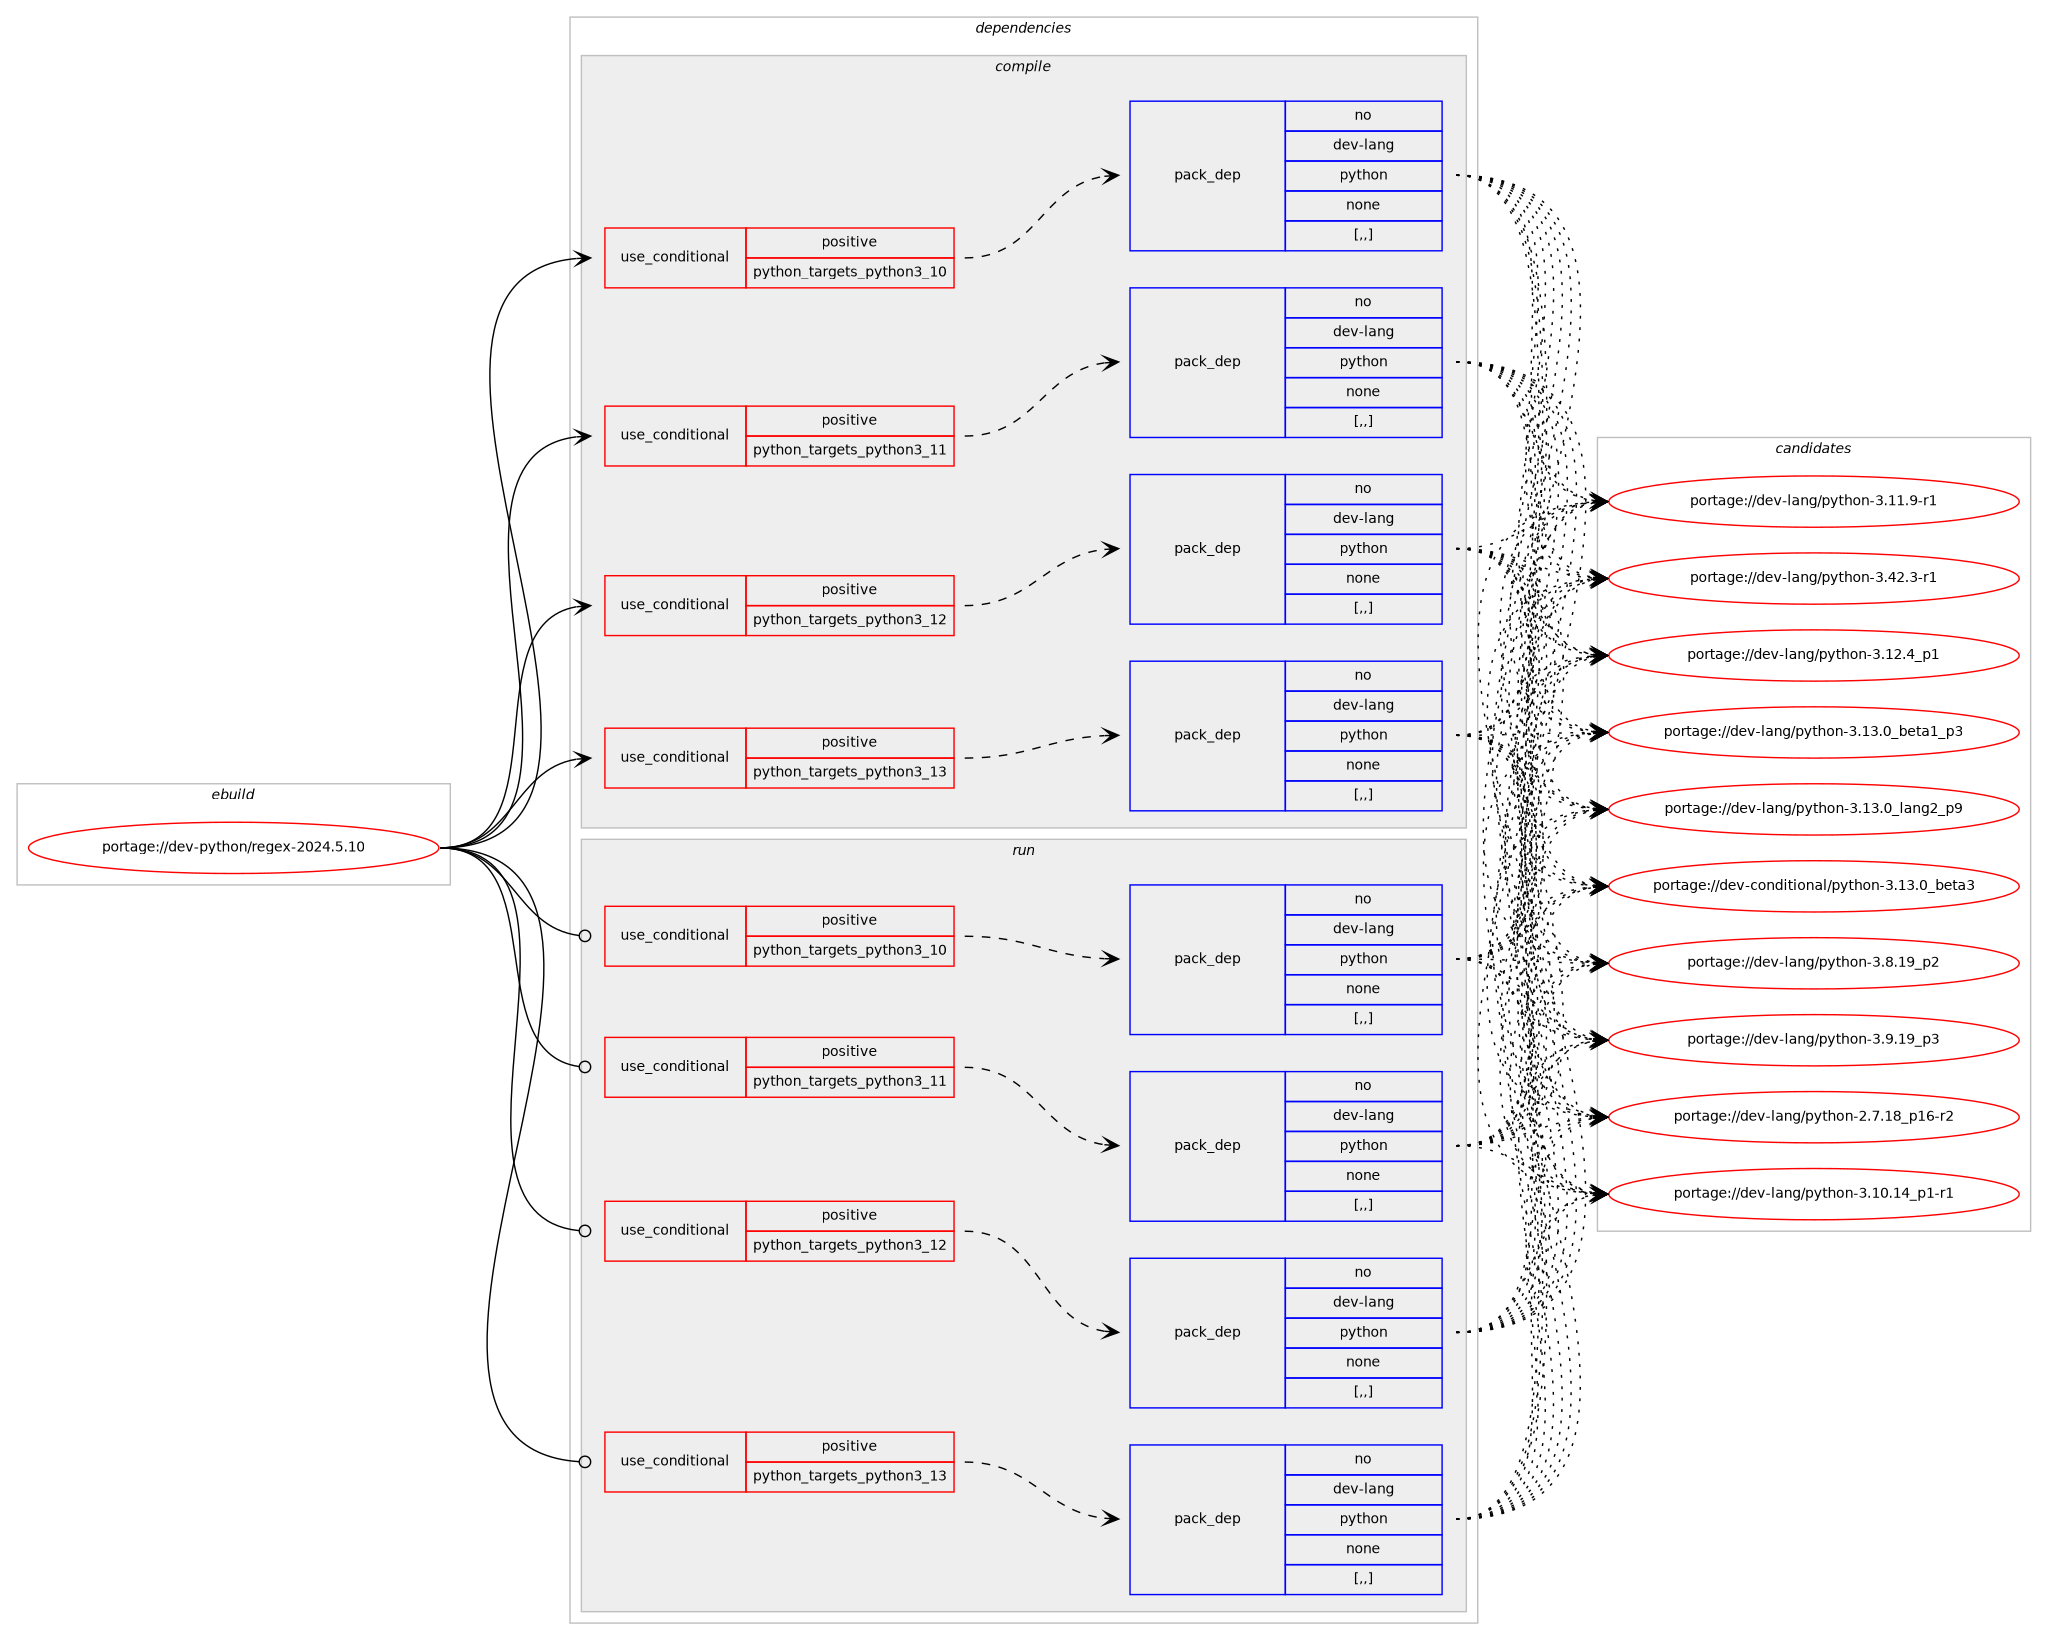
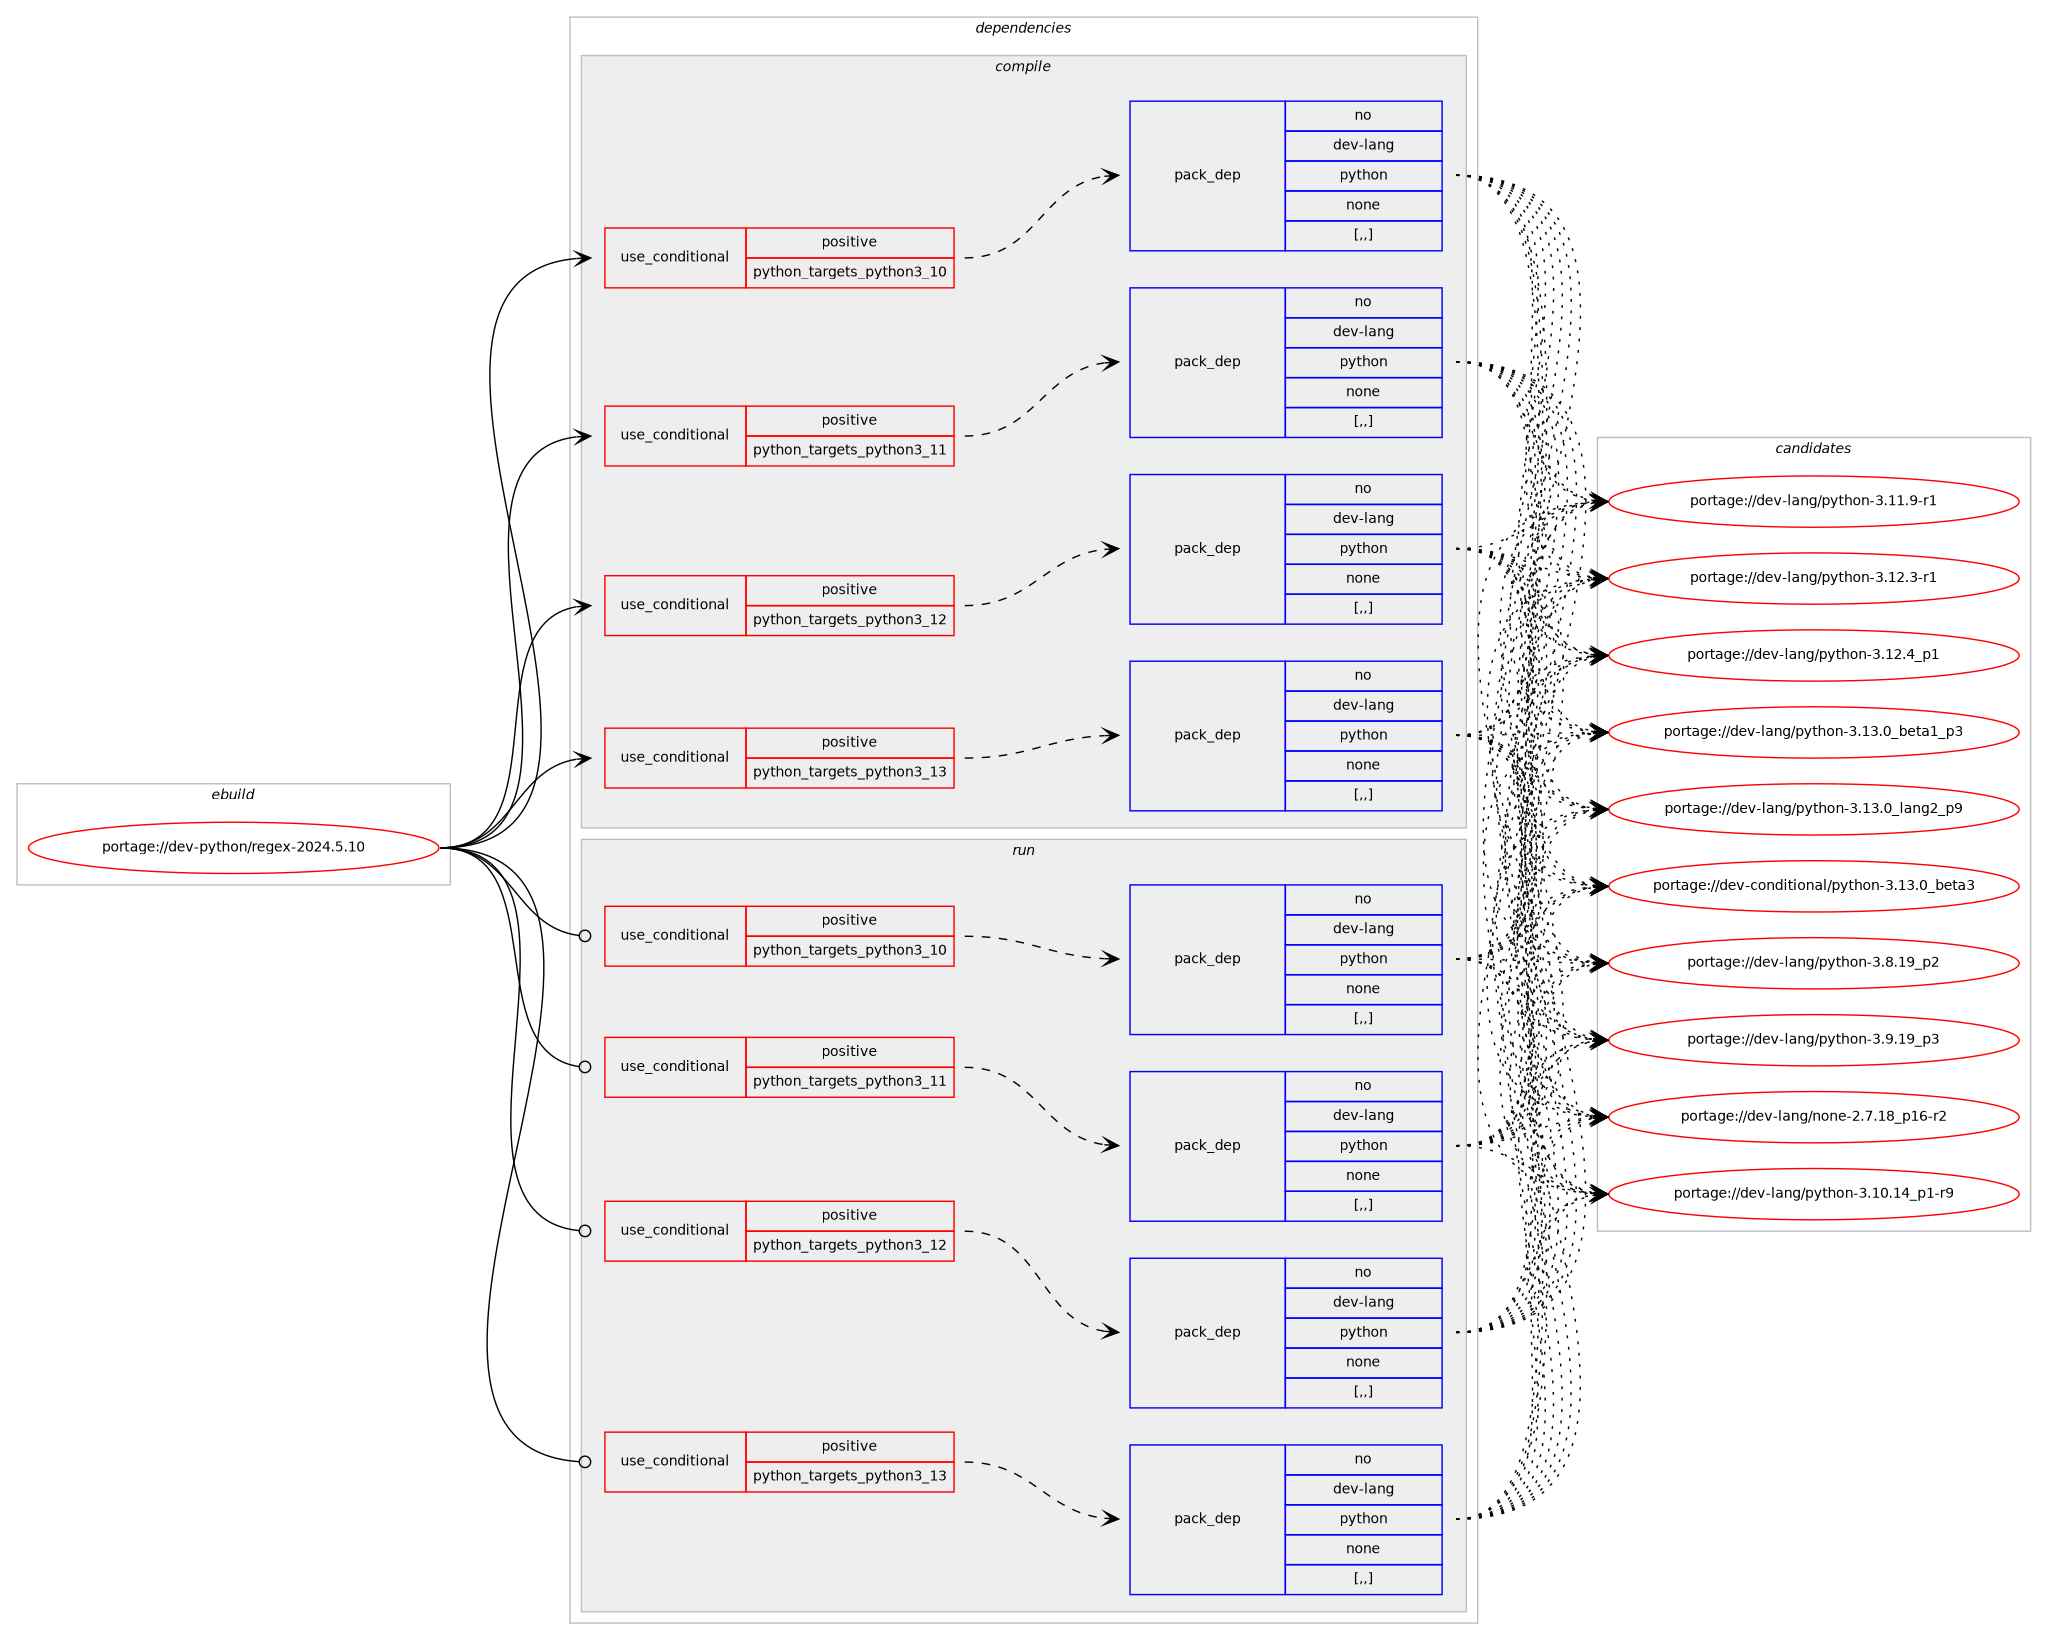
(1814, 579) -> (1814, 579)
(1814, 1117) -> (1814, 1117)
(1814, 1194) -> (1814, 1194)
